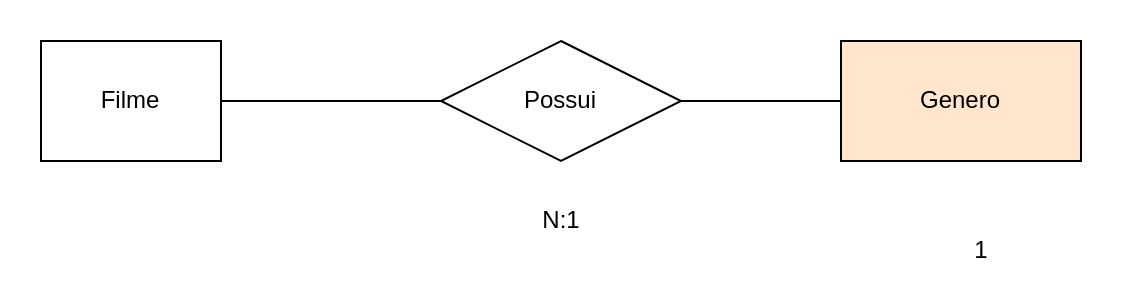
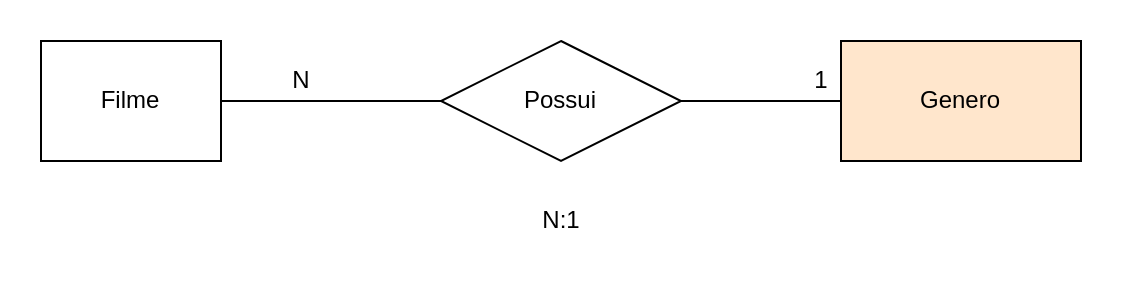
none -> (301, 81)
(981, 251) -> (821, 81)
